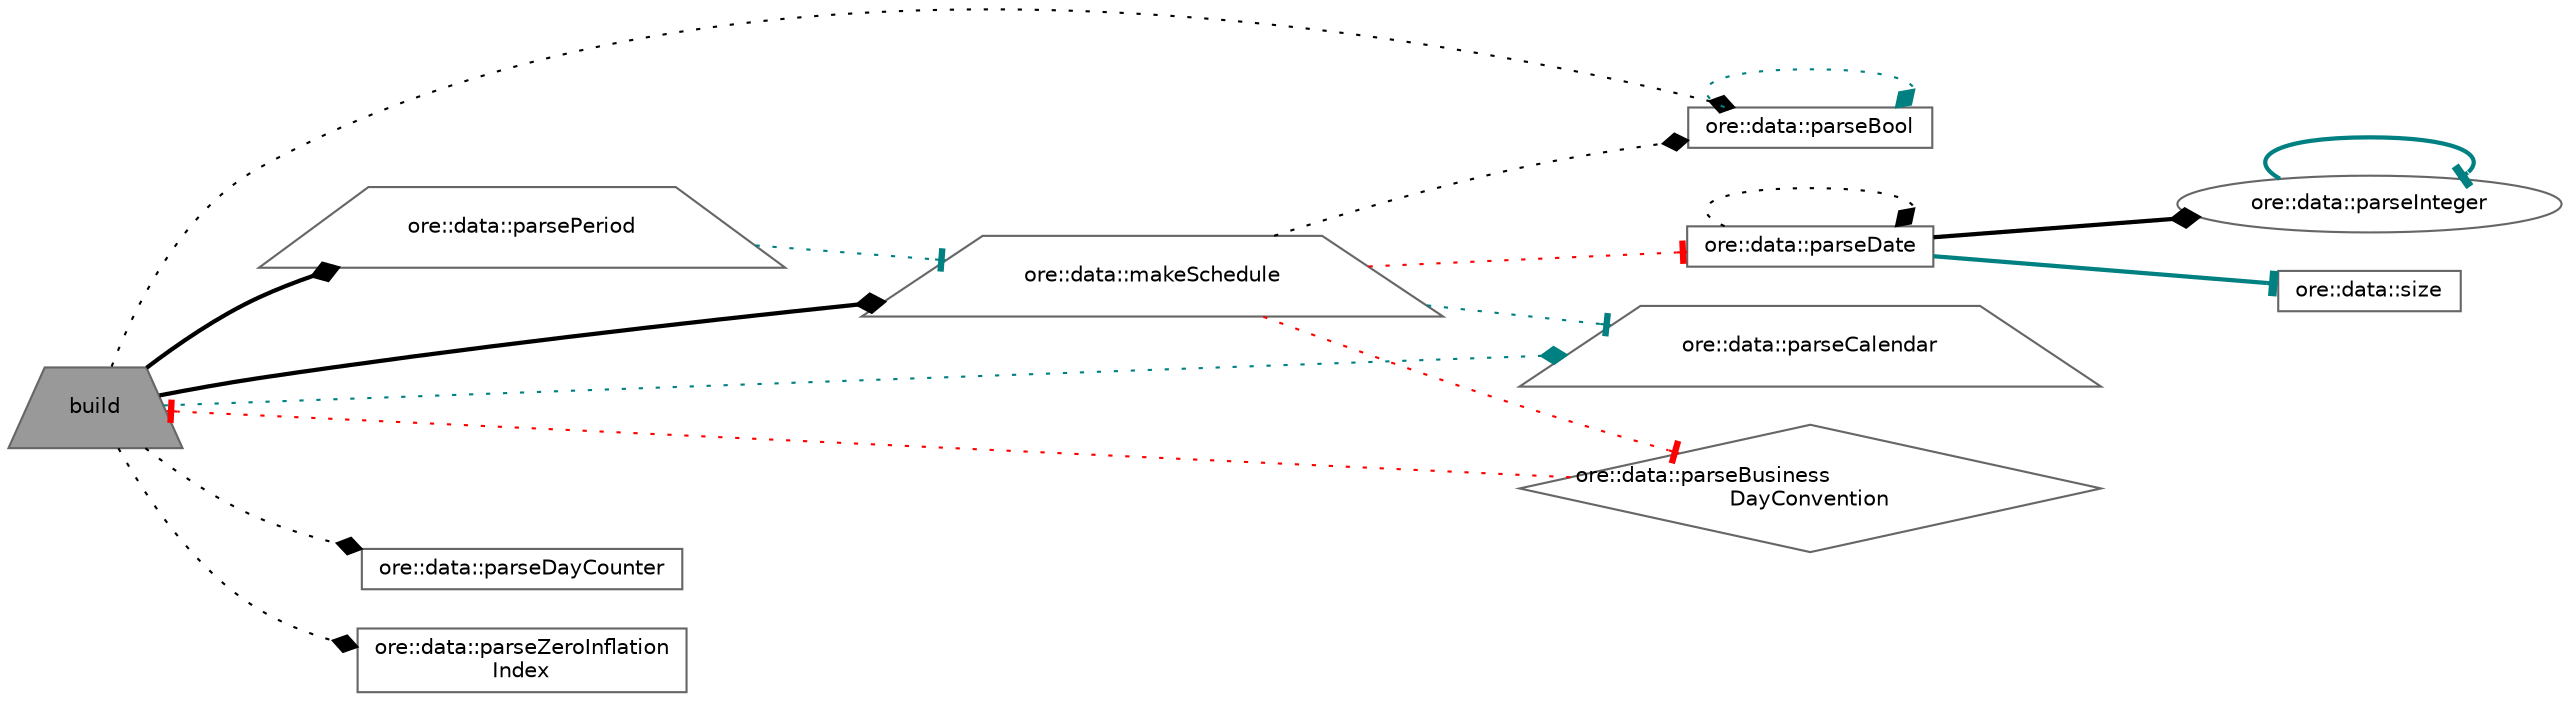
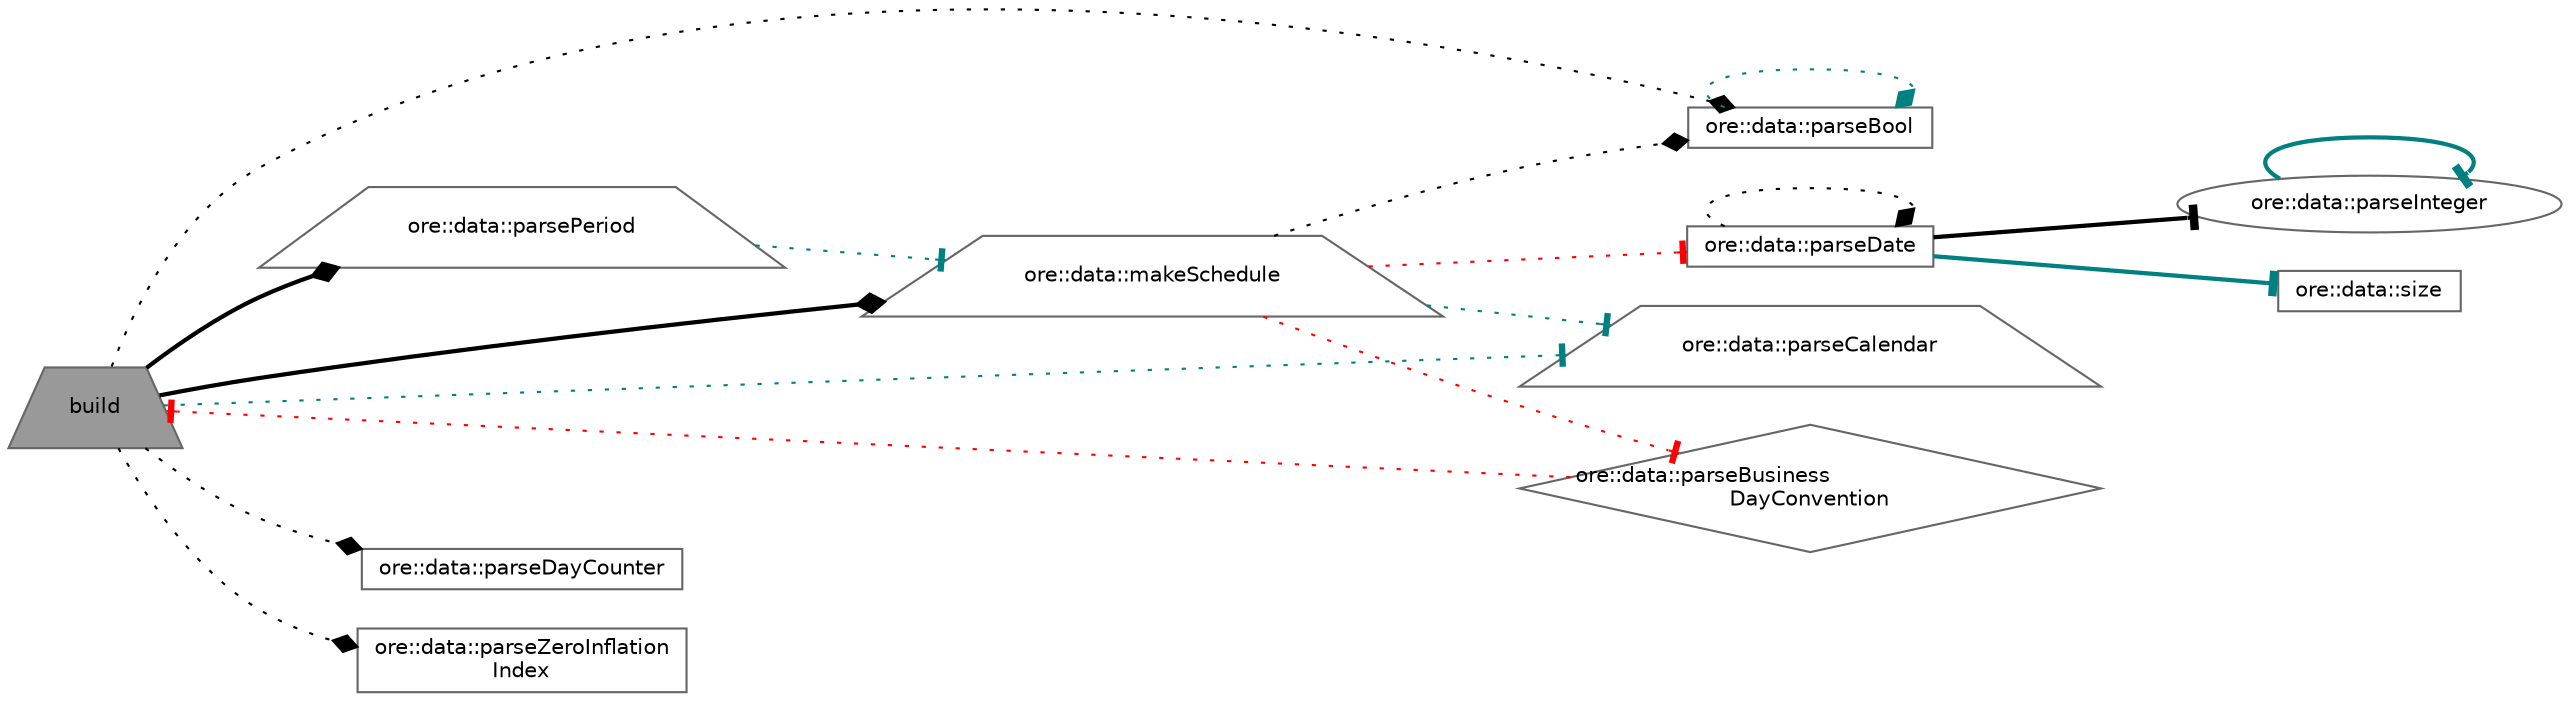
(2053, 228) -> (2060, 228)
(852, 381) -> (860, 380)
